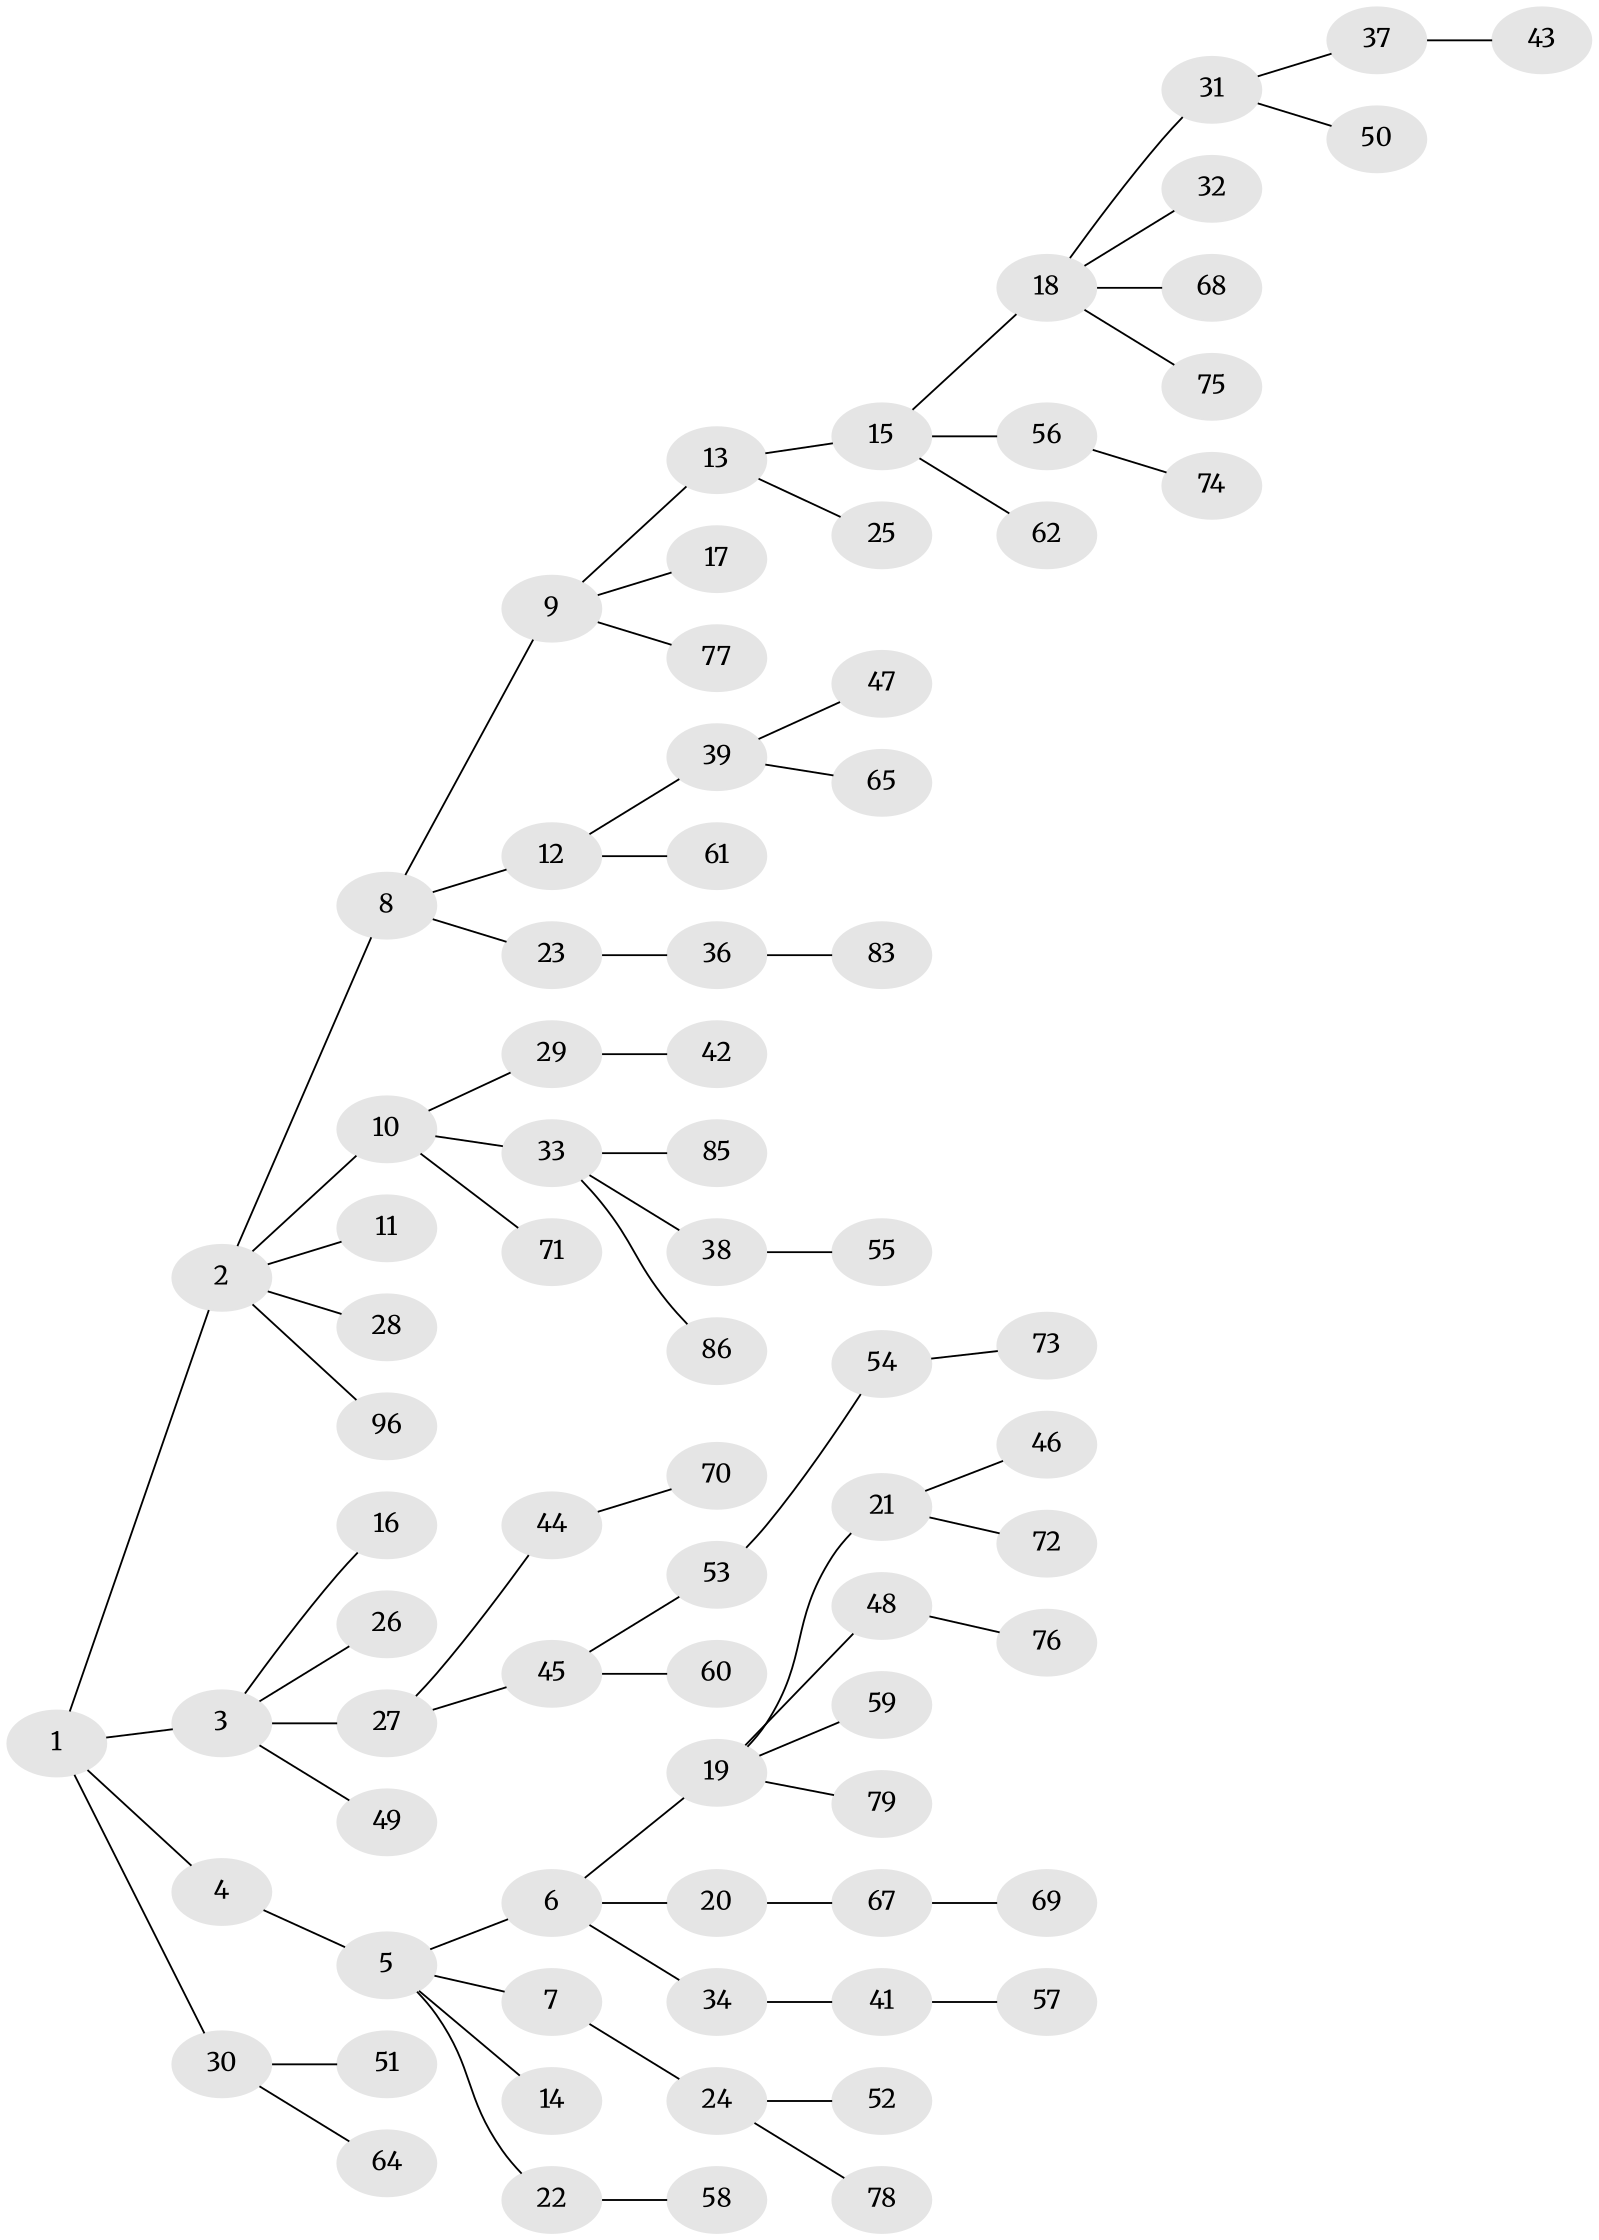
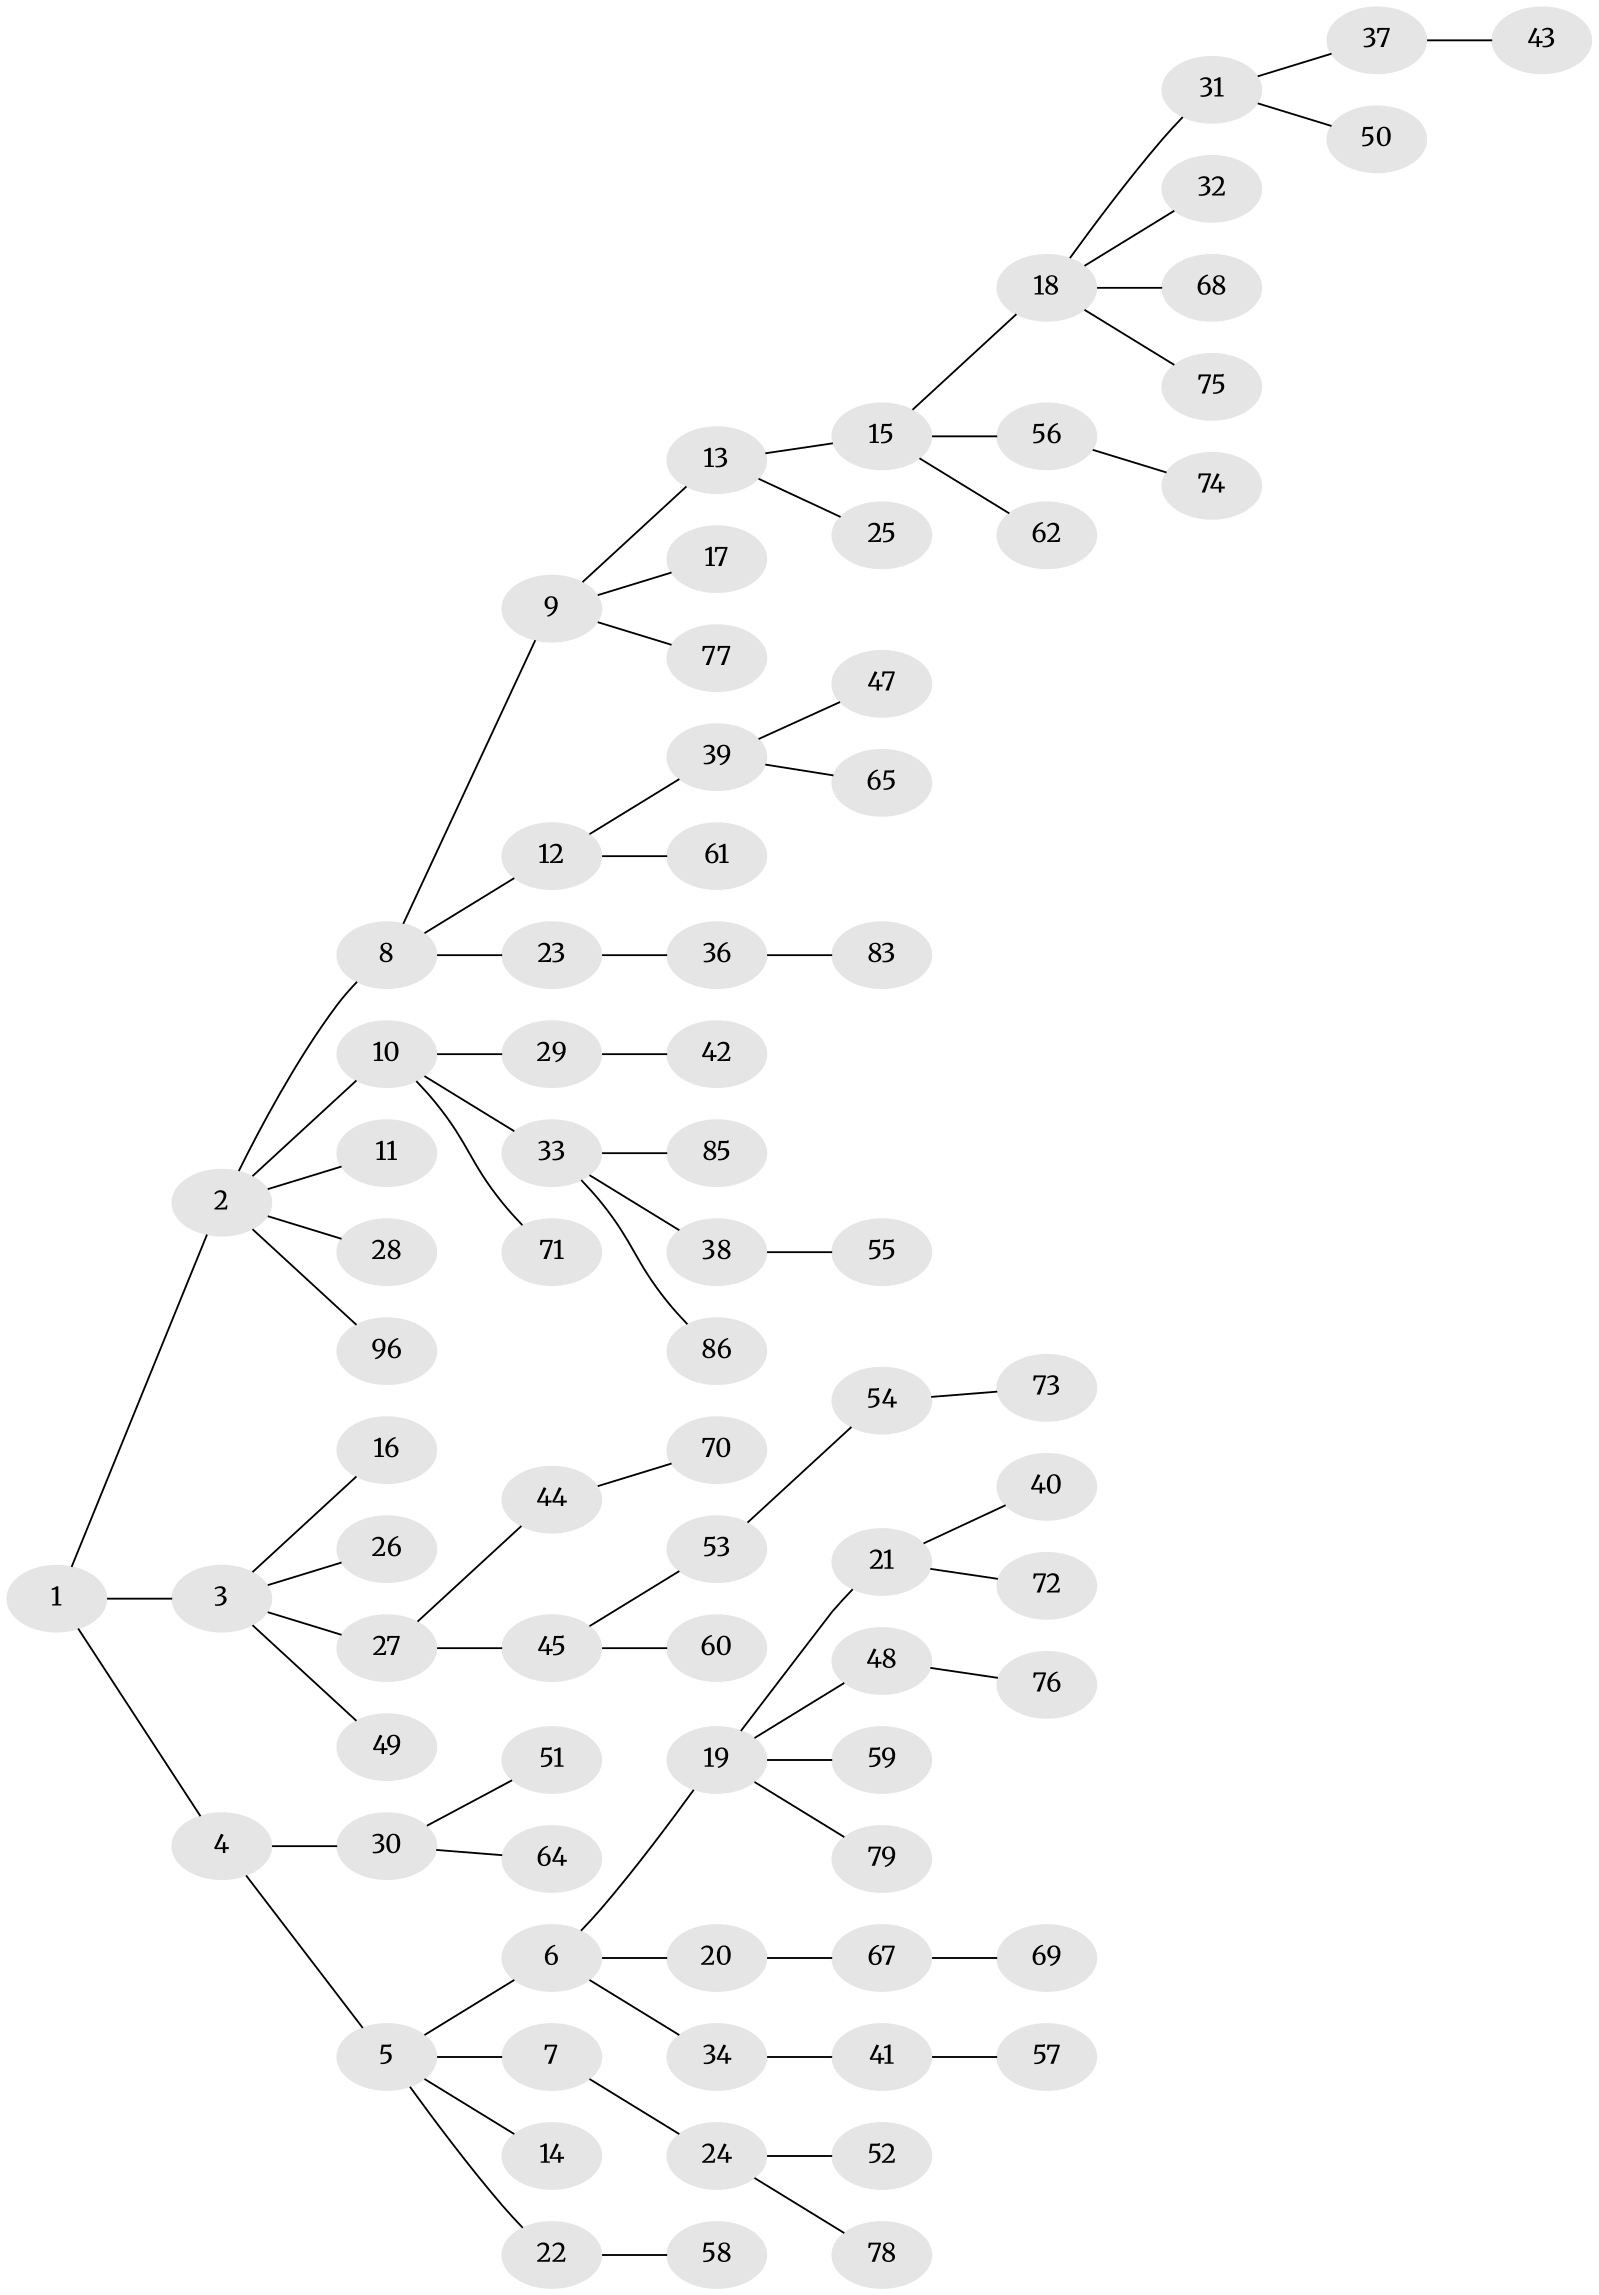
(1047, 1445) -> (1047, 1487)
(139, 1904) -> (305, 1846)
